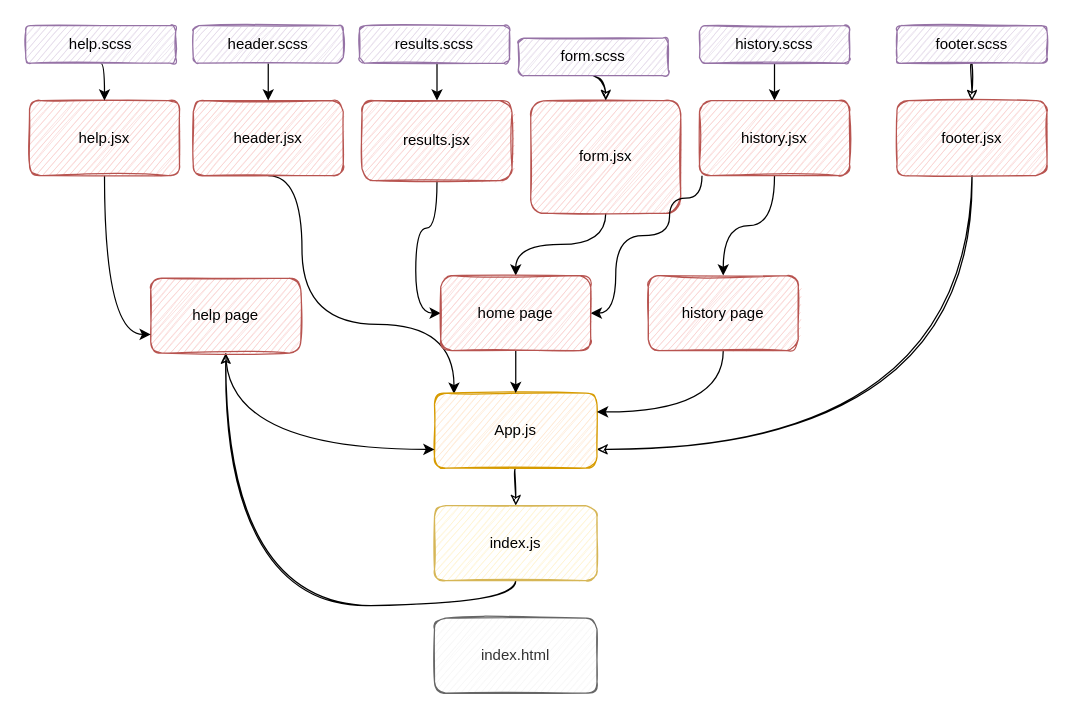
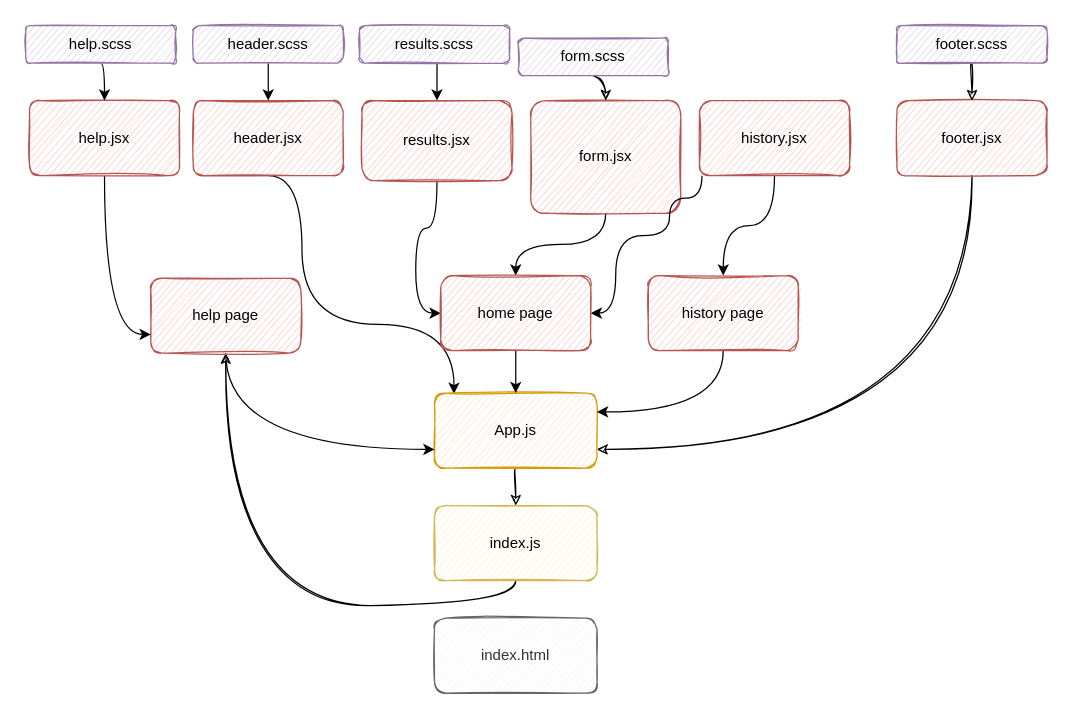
(774, 44) -> none
(774, 78) -> none
